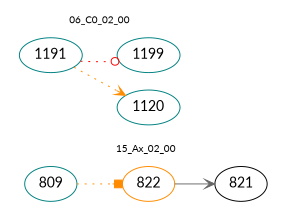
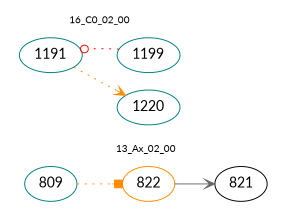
(100, 21) -> (100, 21)
(96, 62) -> (104, 49)
(149, 107) -> (149, 107)
(146, 150) -> (146, 150)
